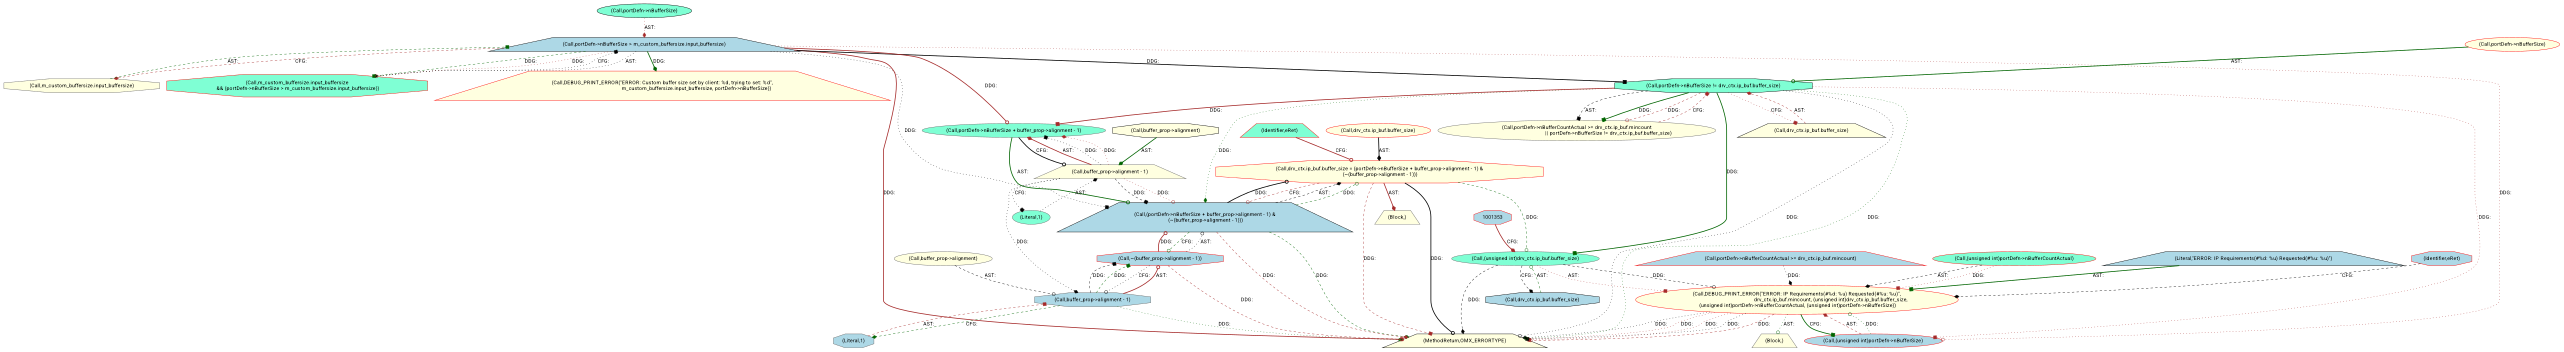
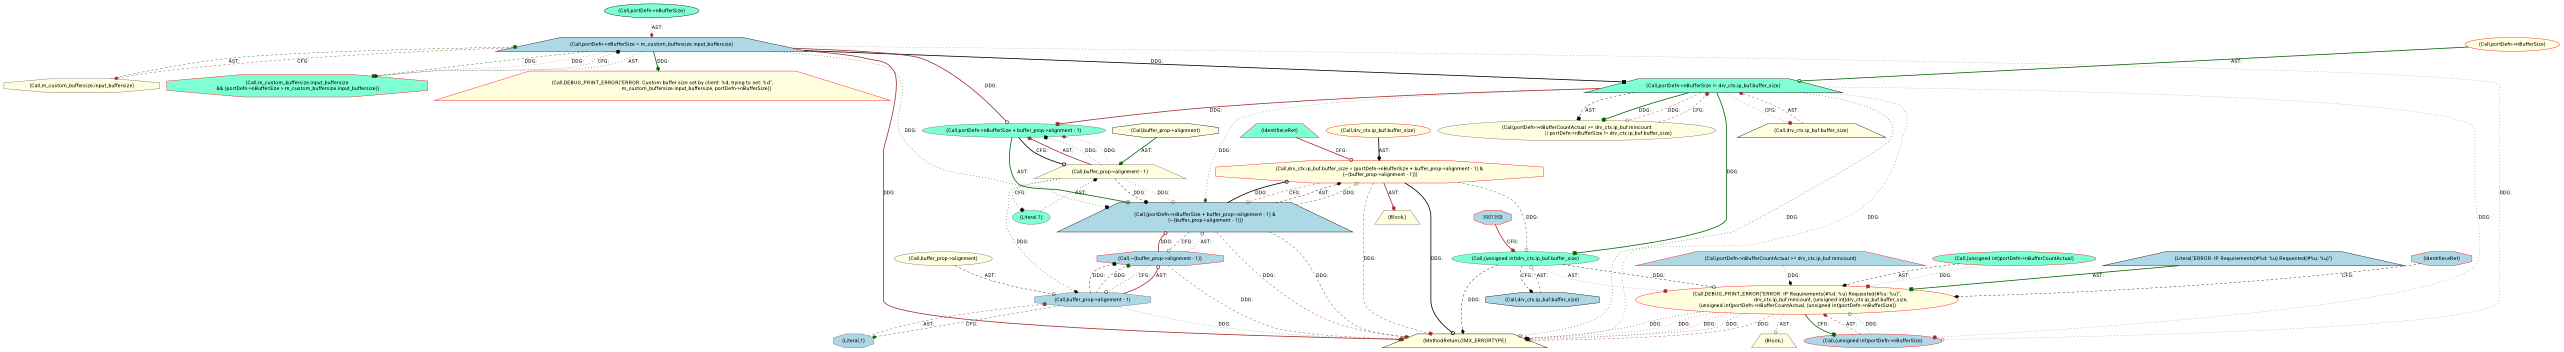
(1714, 86) -> (1714, 86)
